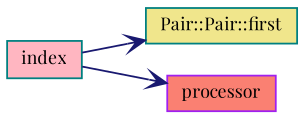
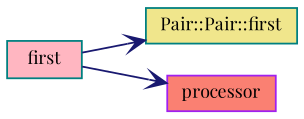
(44, 60) -> (44, 60)
